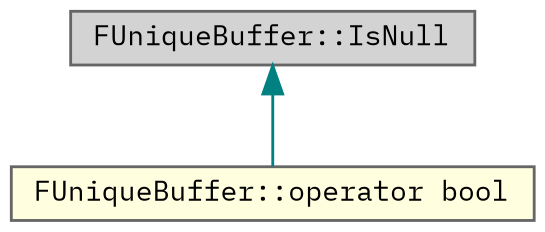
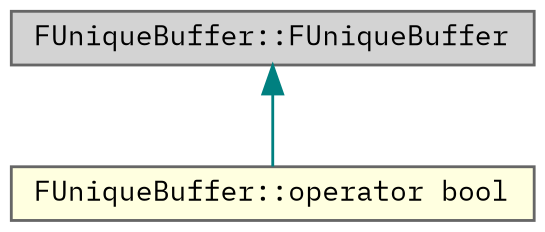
(273, 38) -> (273, 38)
